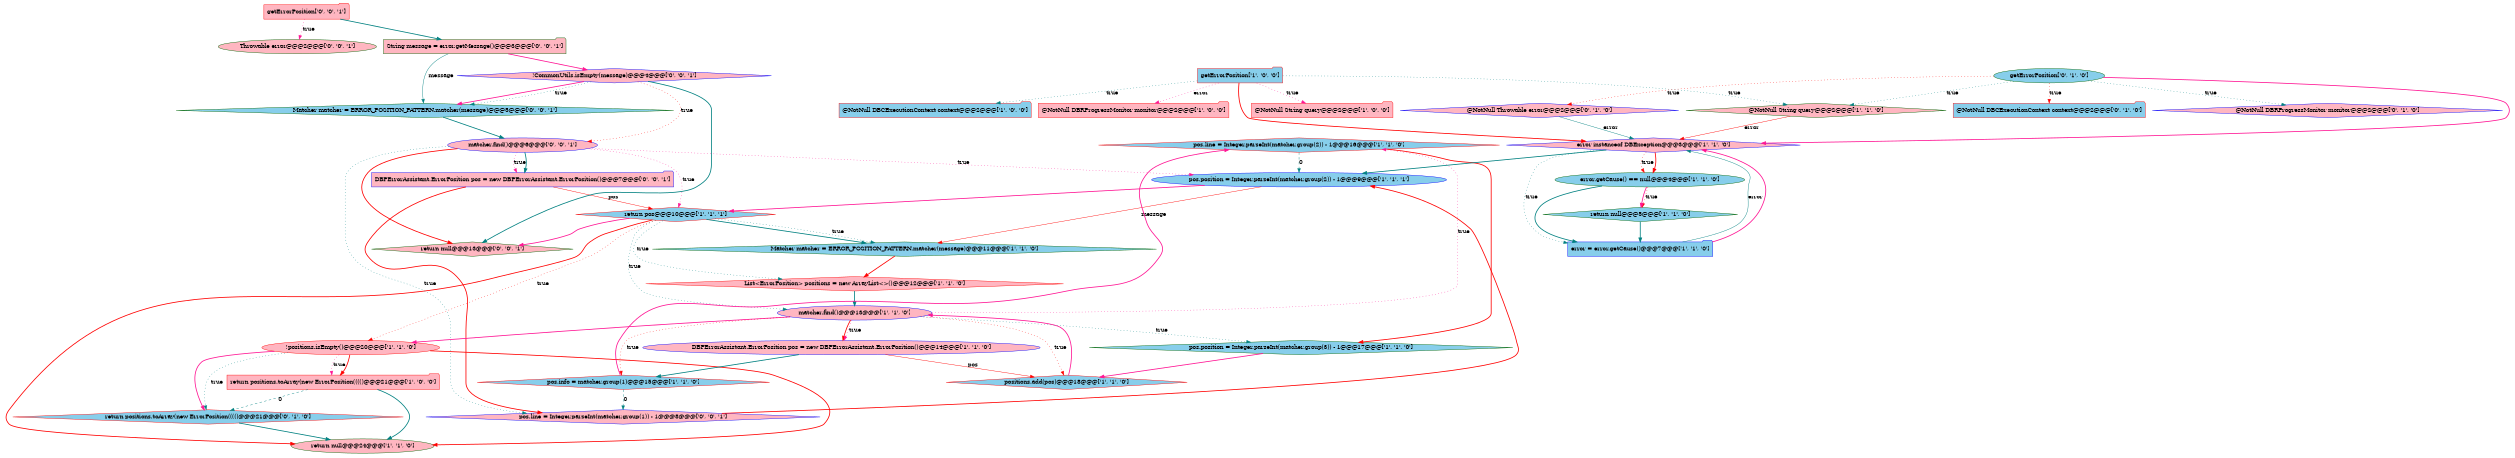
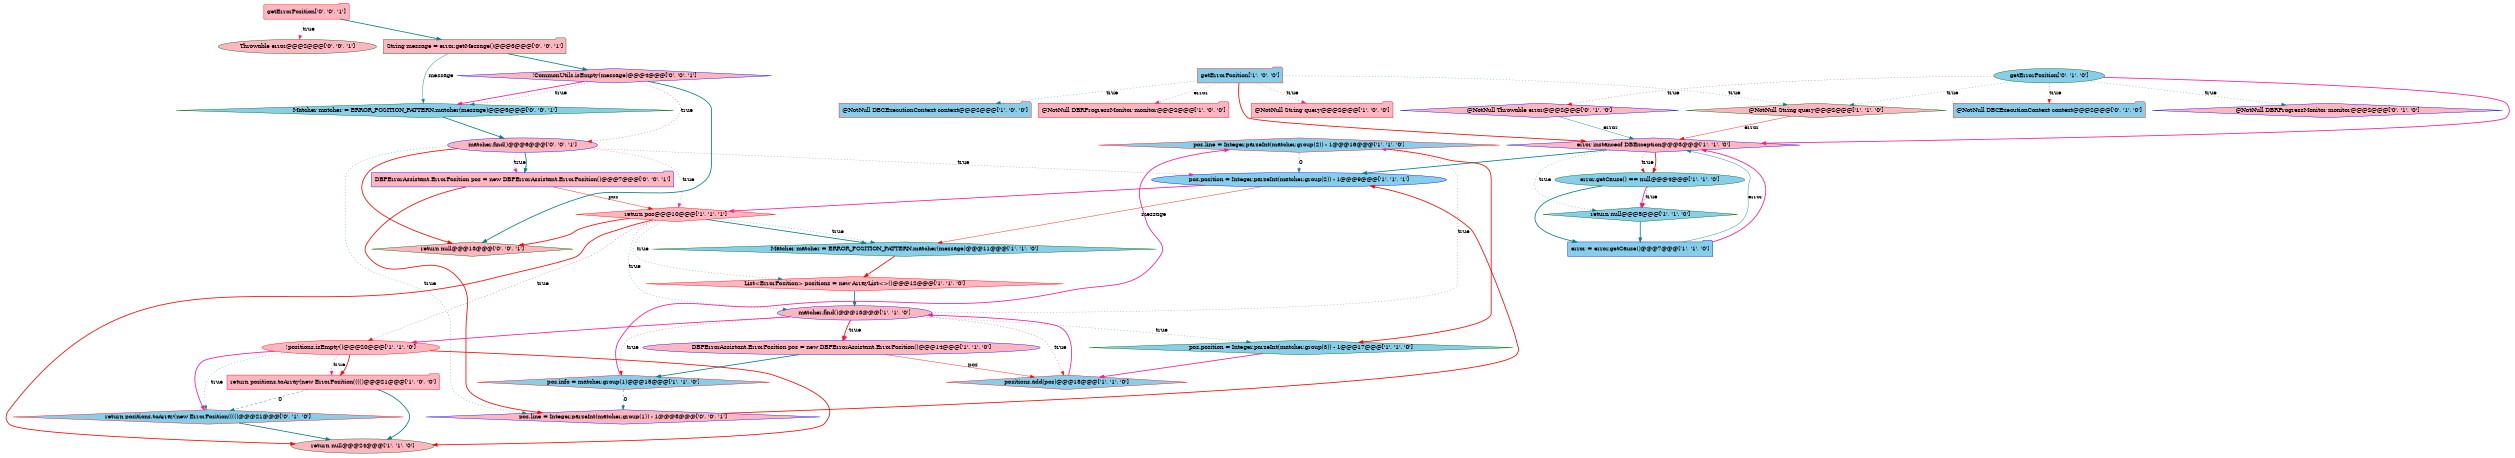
(546, 61) -> (546, 61)
(1529, 182) -> (1538, 174)
(676, 214) -> (676, 214)
(576, 231) -> (576, 231)
